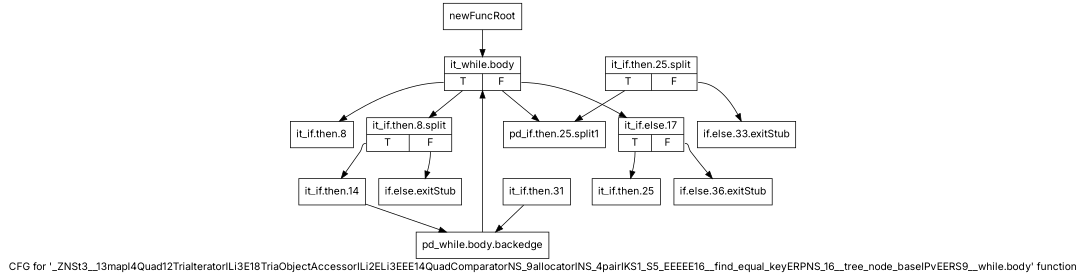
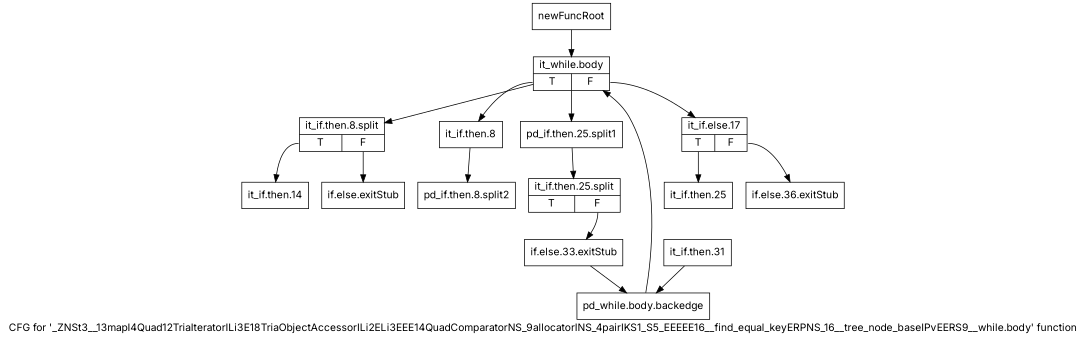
(607, 101) -> (573, 160)
none -> (467, 195)
(403, 217) -> (606, 277)
